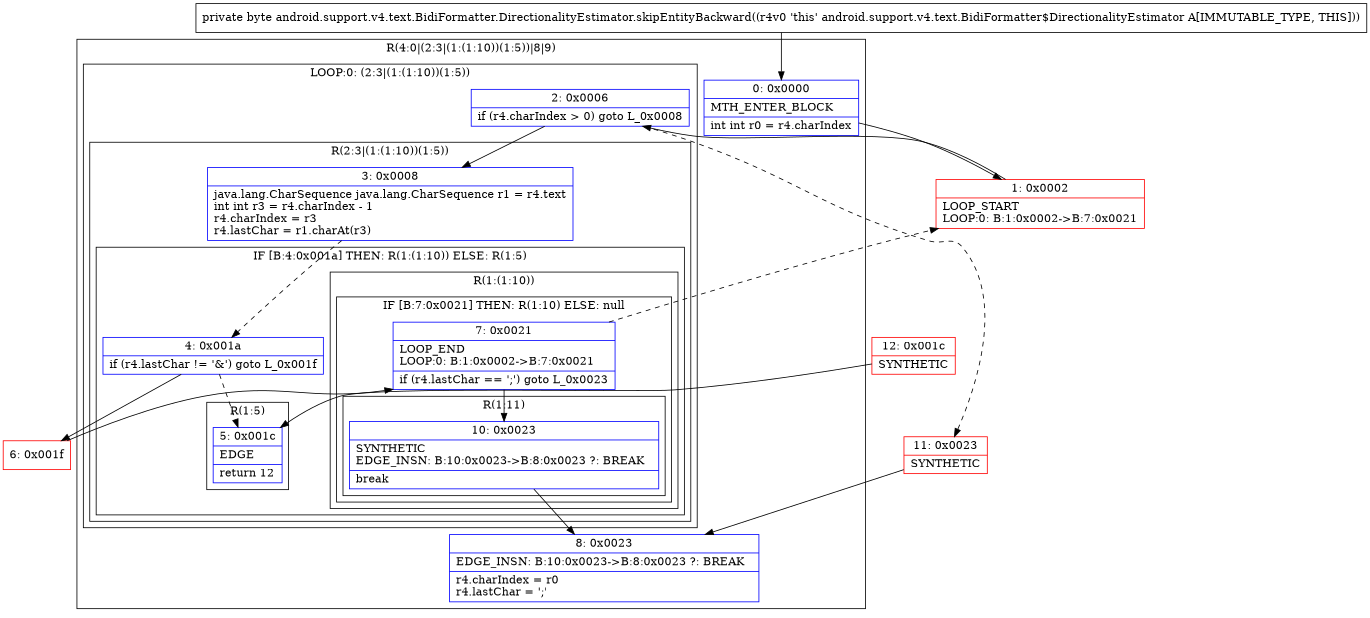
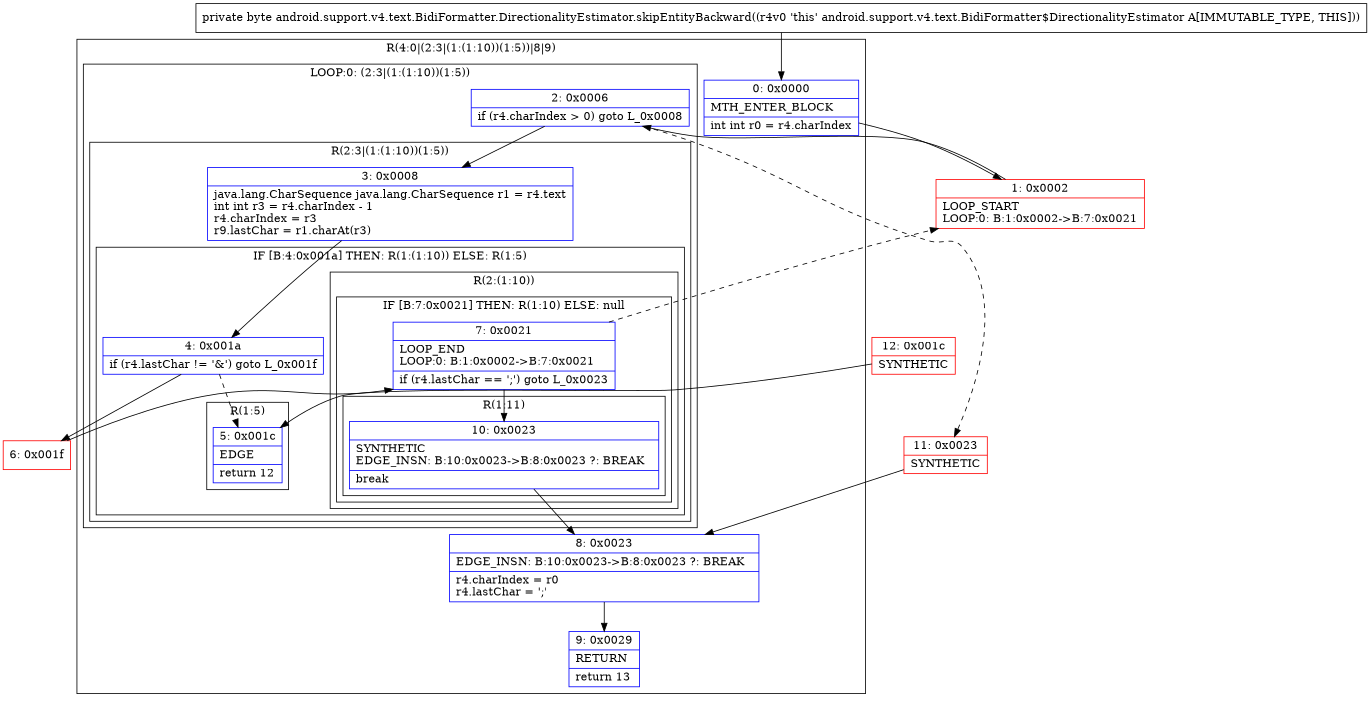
(293, 231) -> (293, 231)
(504, 281) -> (504, 281)
(289, 285) -> (289, 285)
none -> (604, 659)
